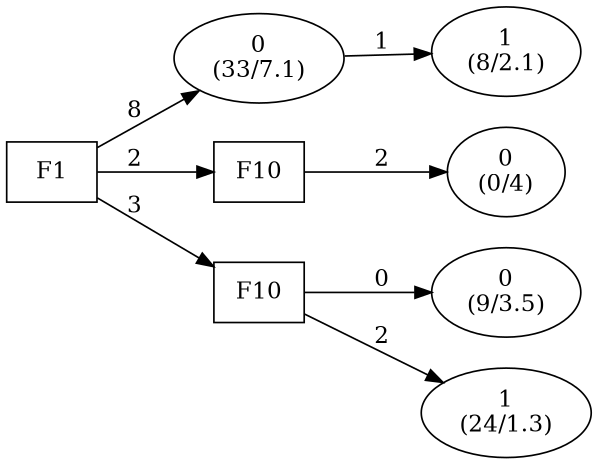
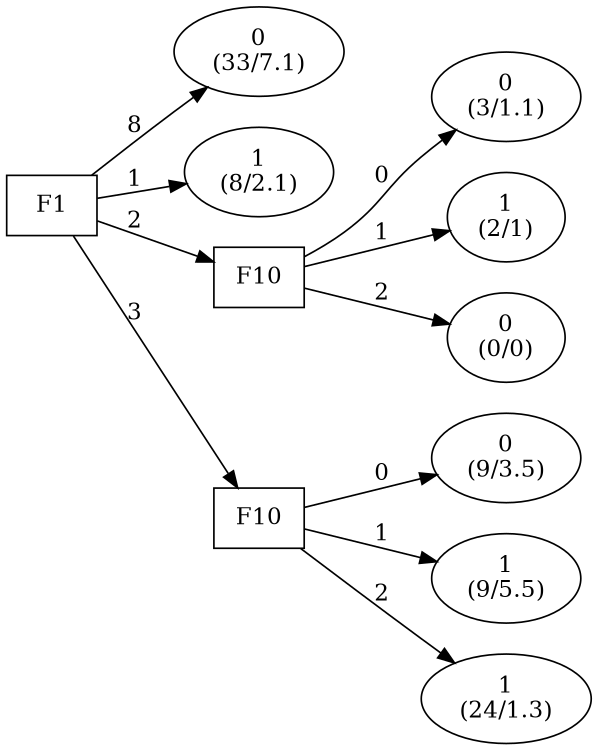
(379, 55) -> (133, 192)
none -> (506, 97)
(506, 172) -> (506, 338)
none -> (506, 217)
none -> (506, 578)
